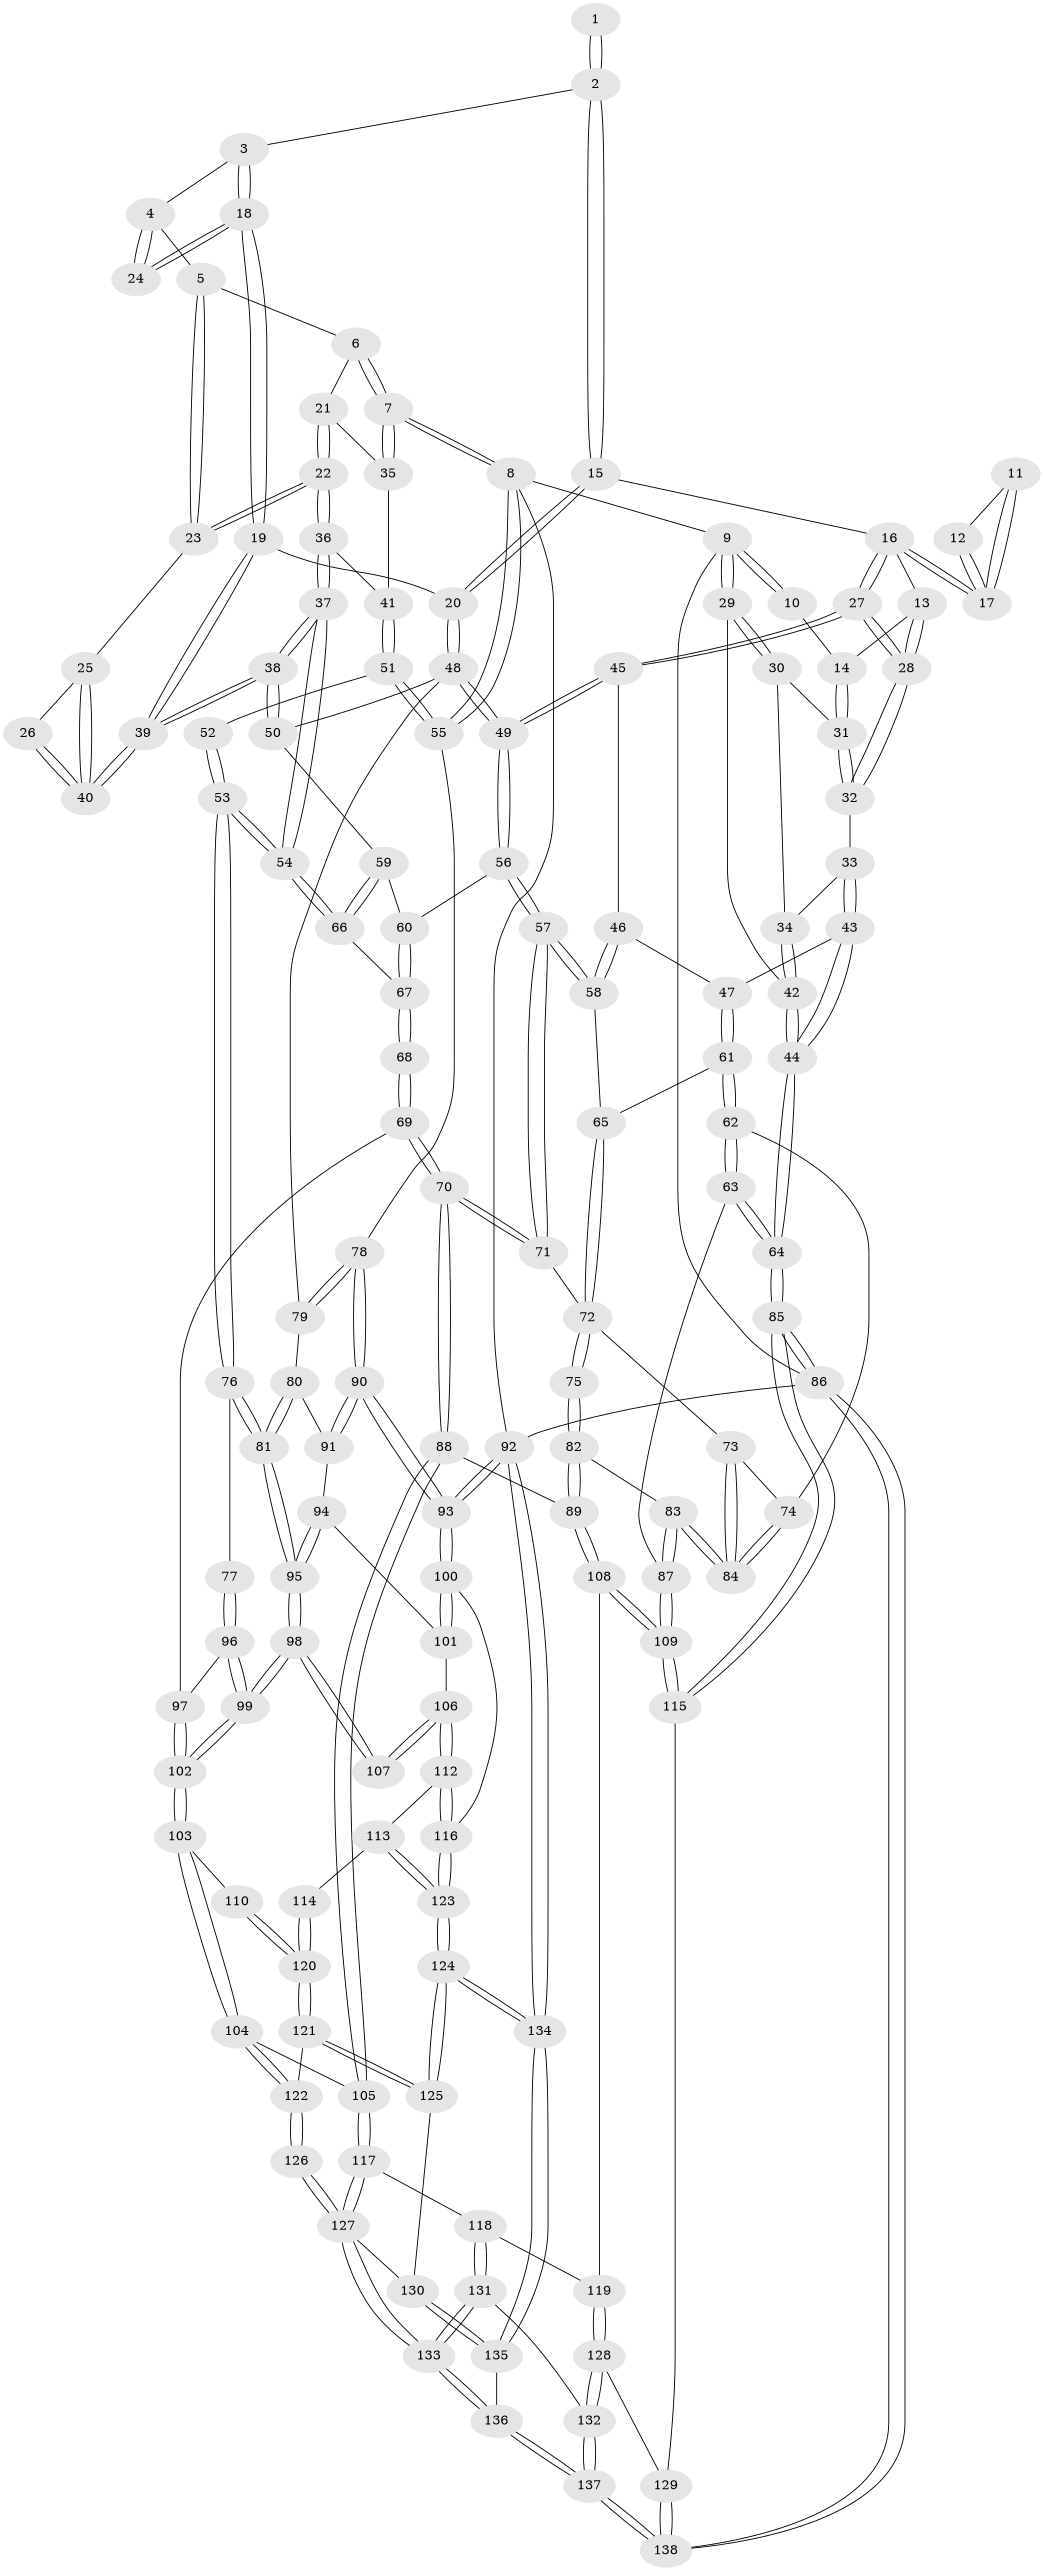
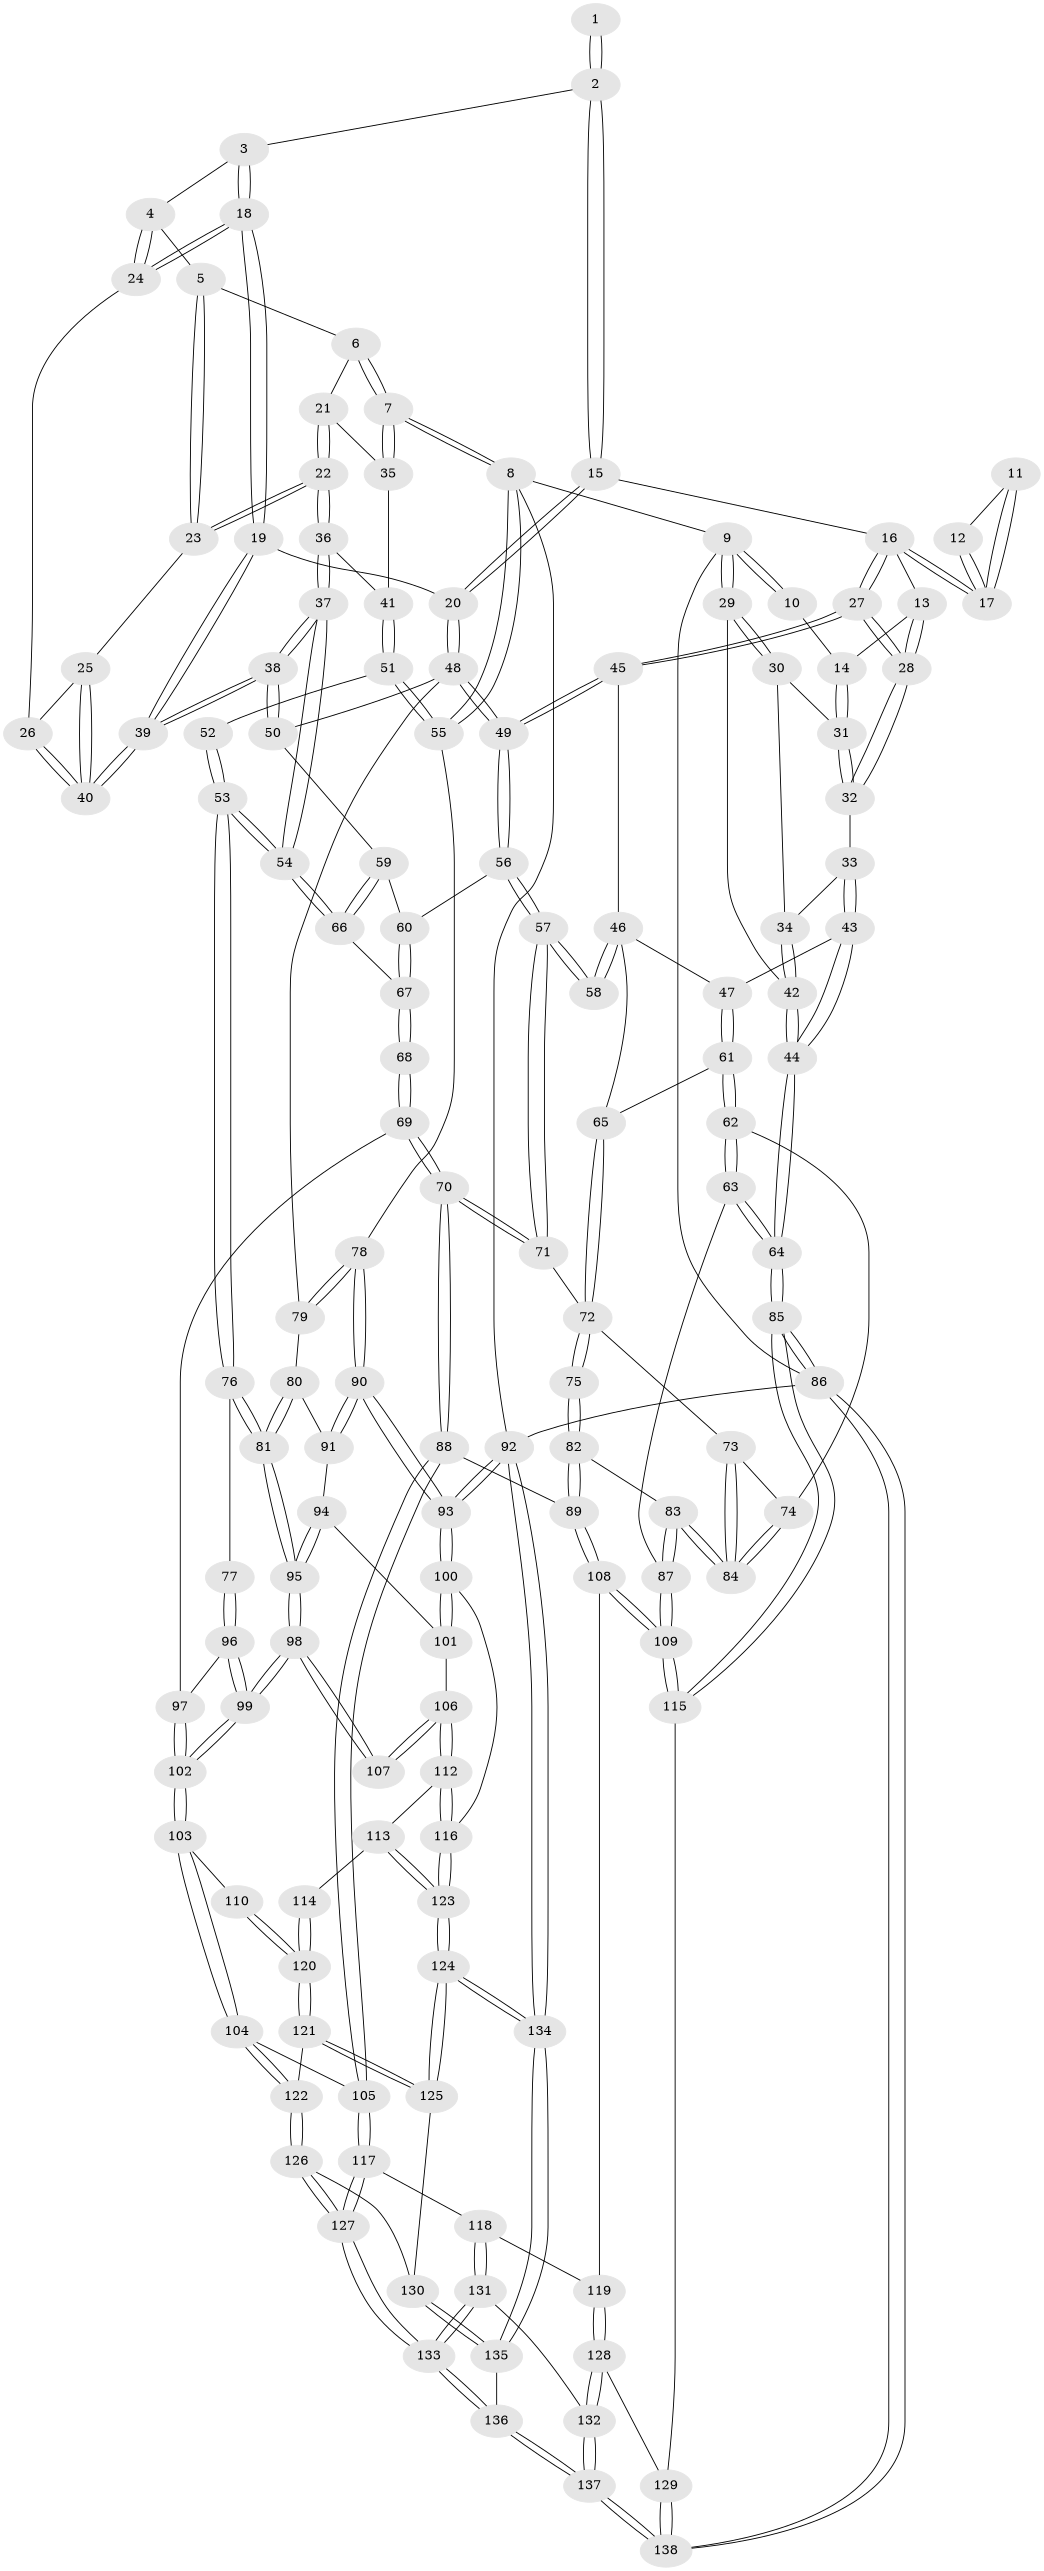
none -> (32, 487)
(598, 1058) -> (625, 1027)
(378, 2259) -> (378, 2210)
